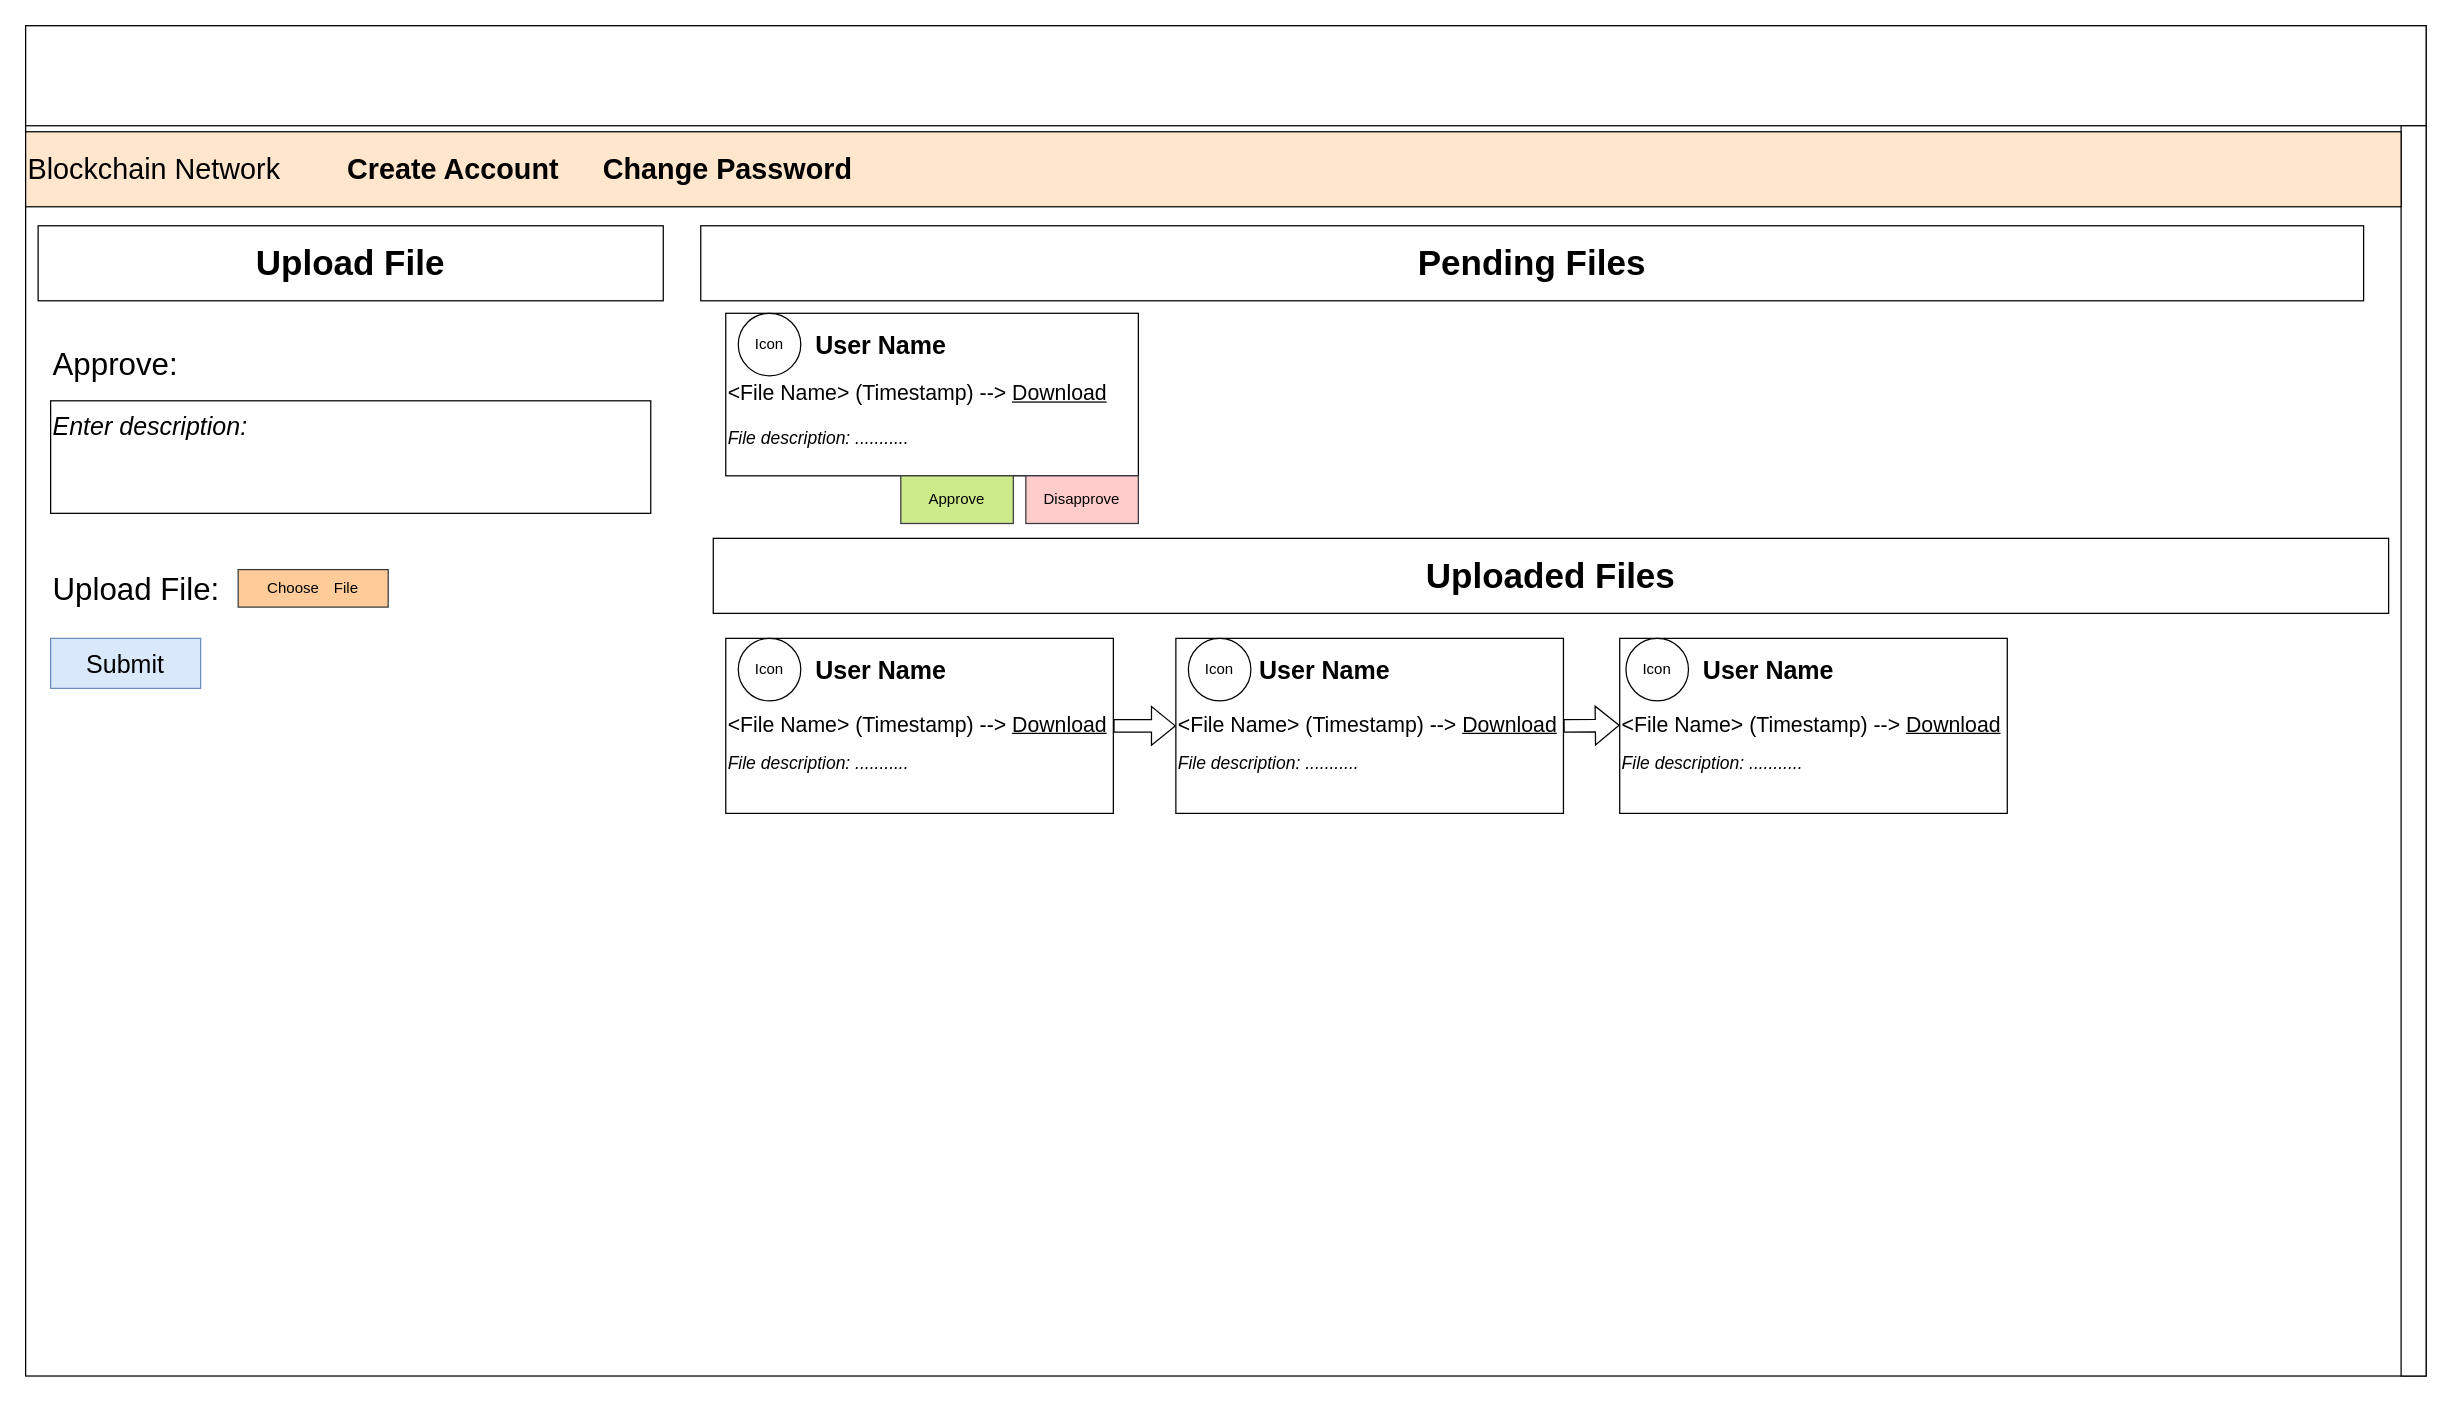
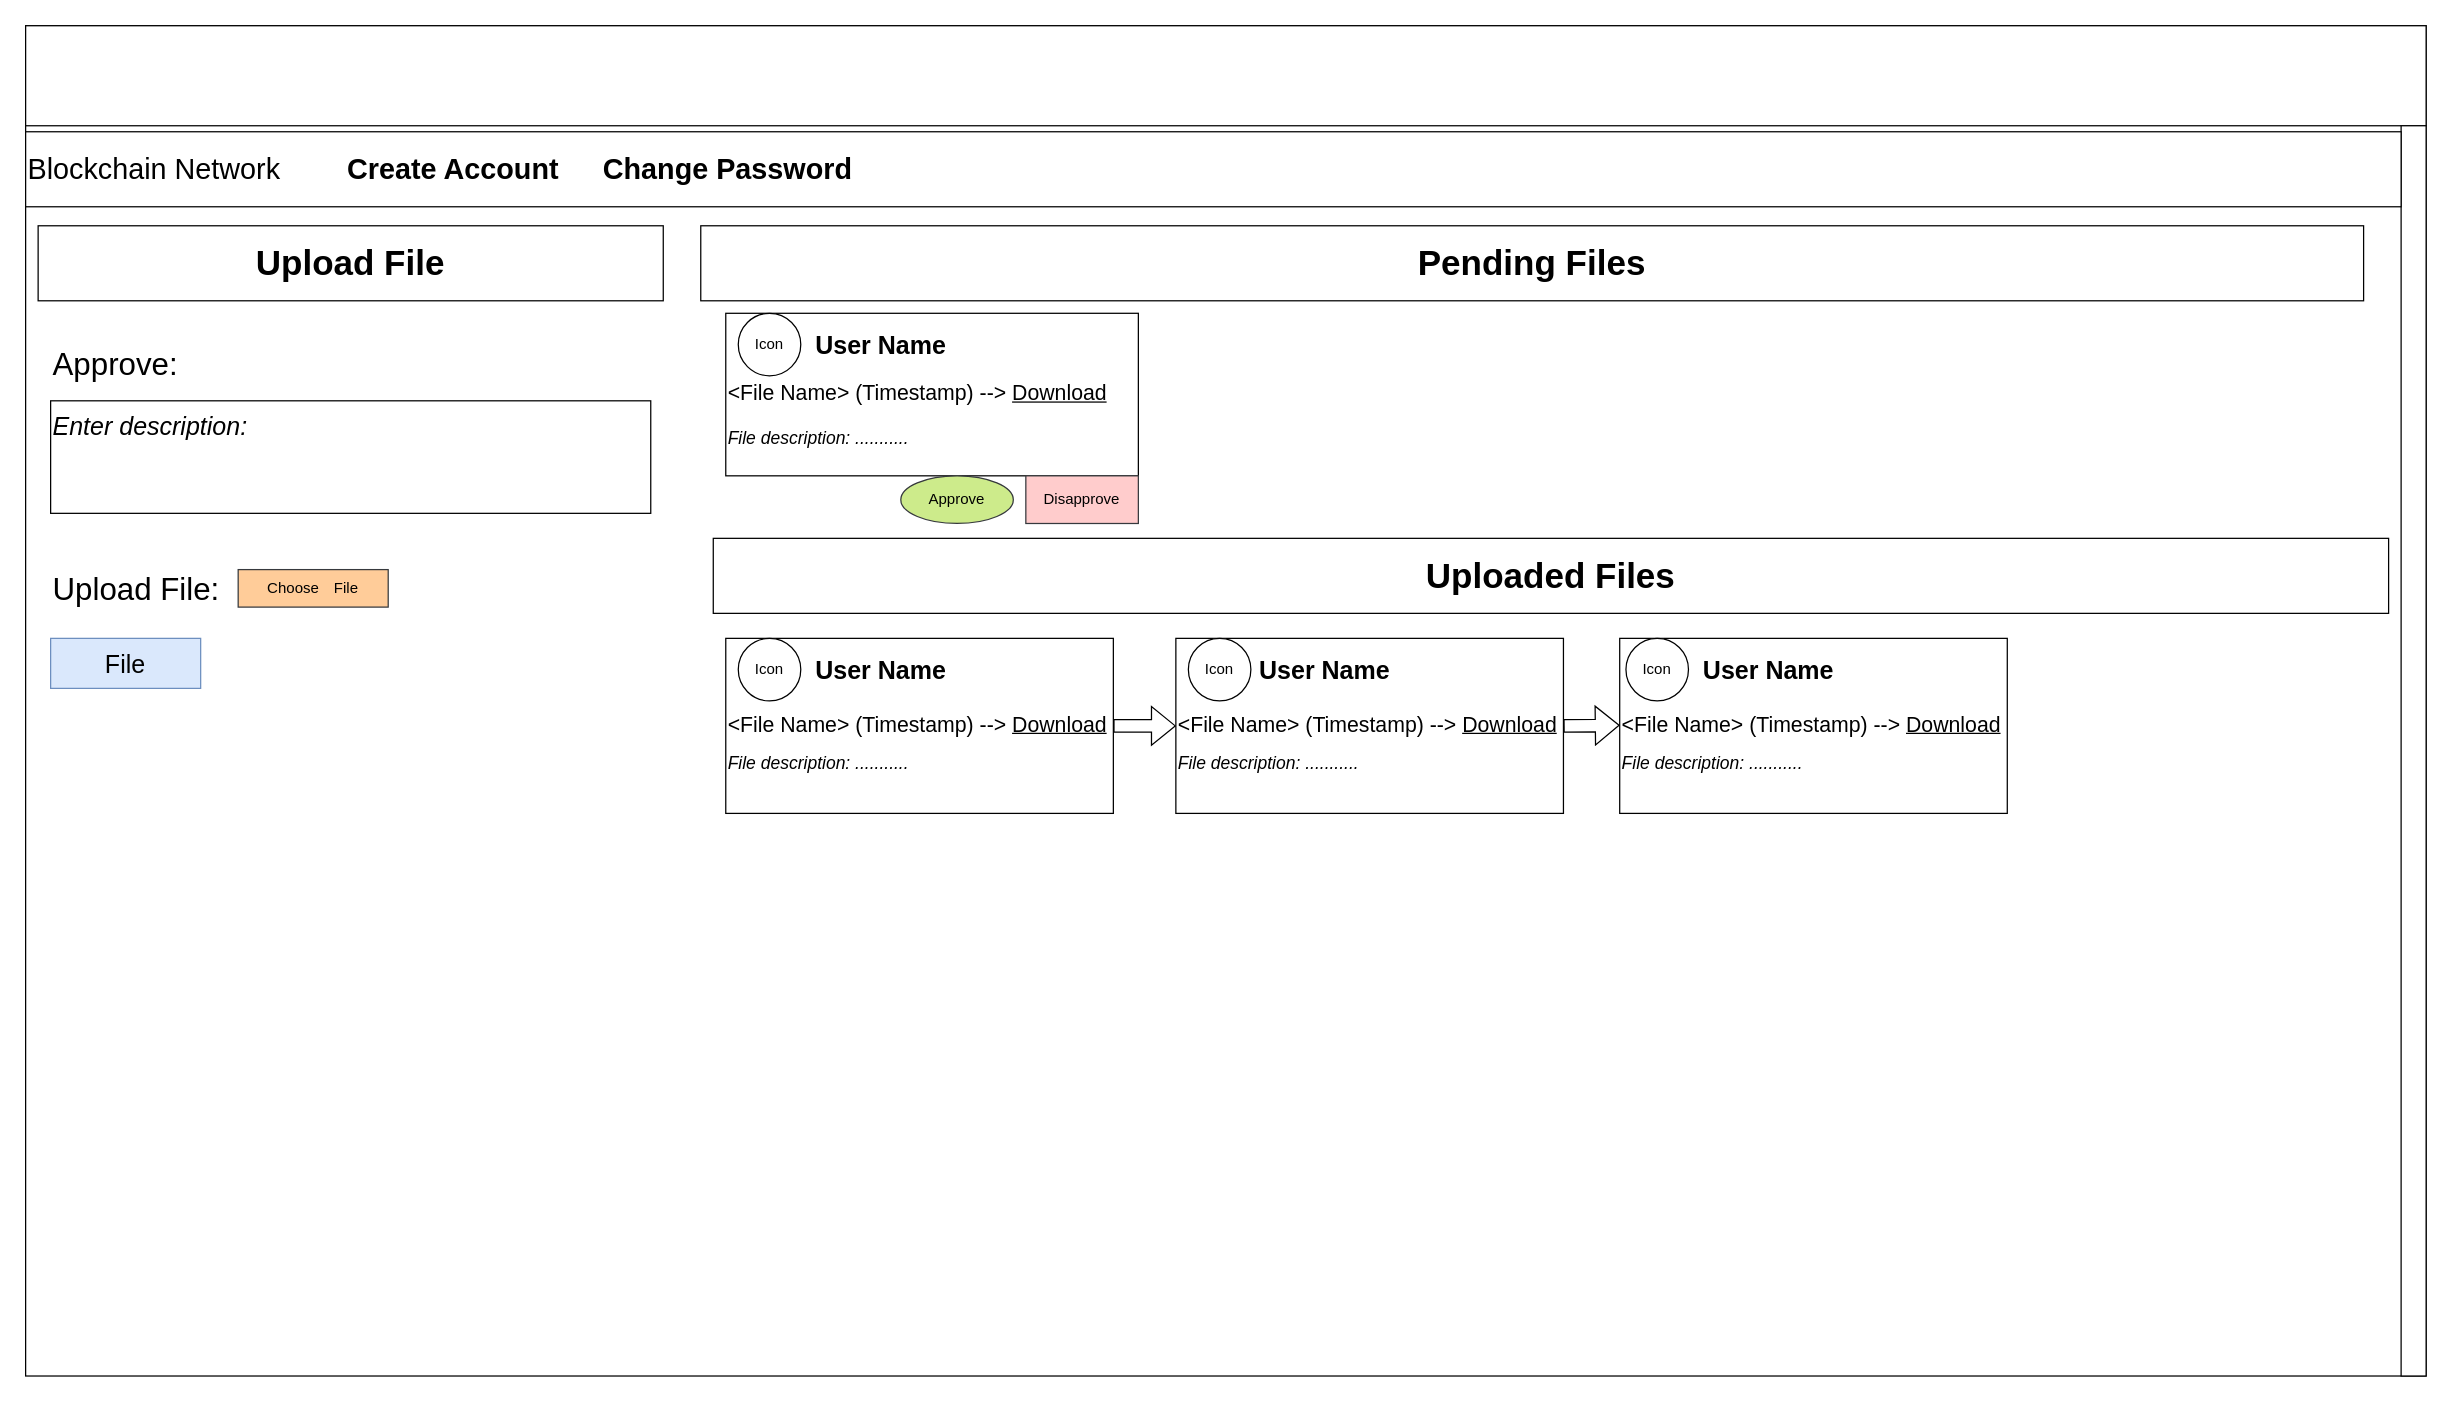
(1213, 169) -> (1213, 169)
(957, 499) -> (957, 499)
(126, 663) -> (126, 663)
